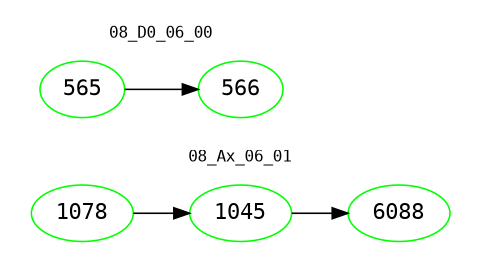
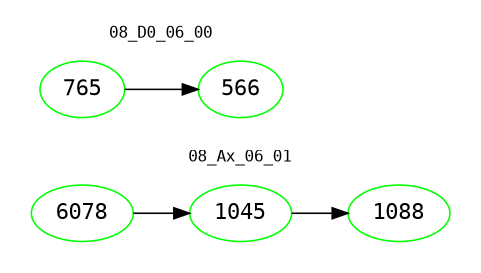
(82, 89) -> (82, 89)
(82, 213) -> (82, 213)
(399, 213) -> (399, 213)
